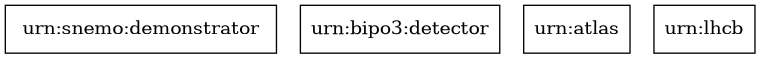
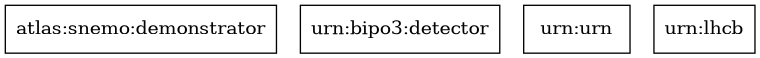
(141, 29) -> (141, 29)
(577, 29) -> (577, 29)
